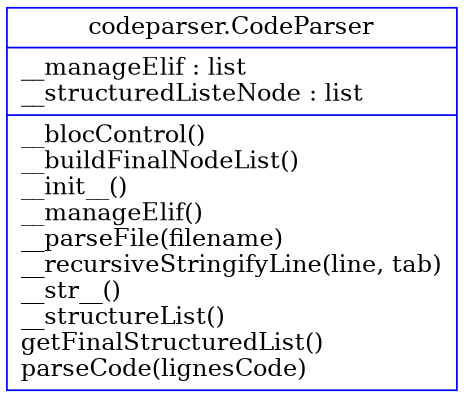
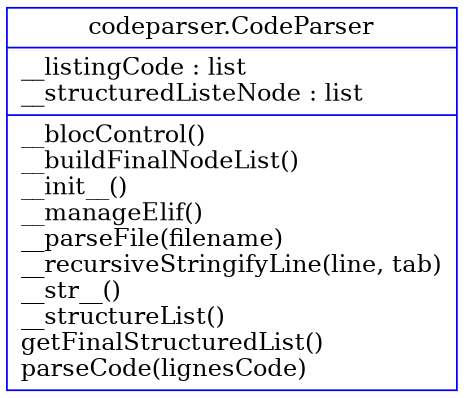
(134, 67) -> (134, 67)
